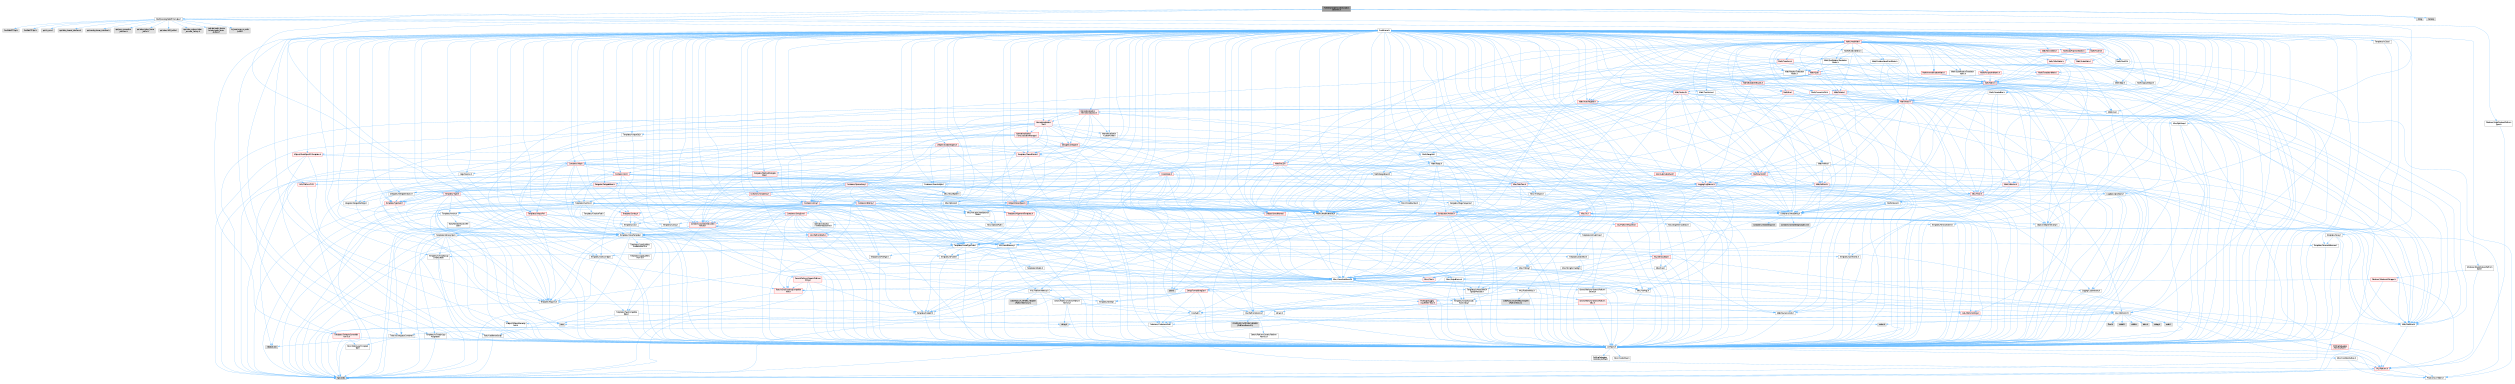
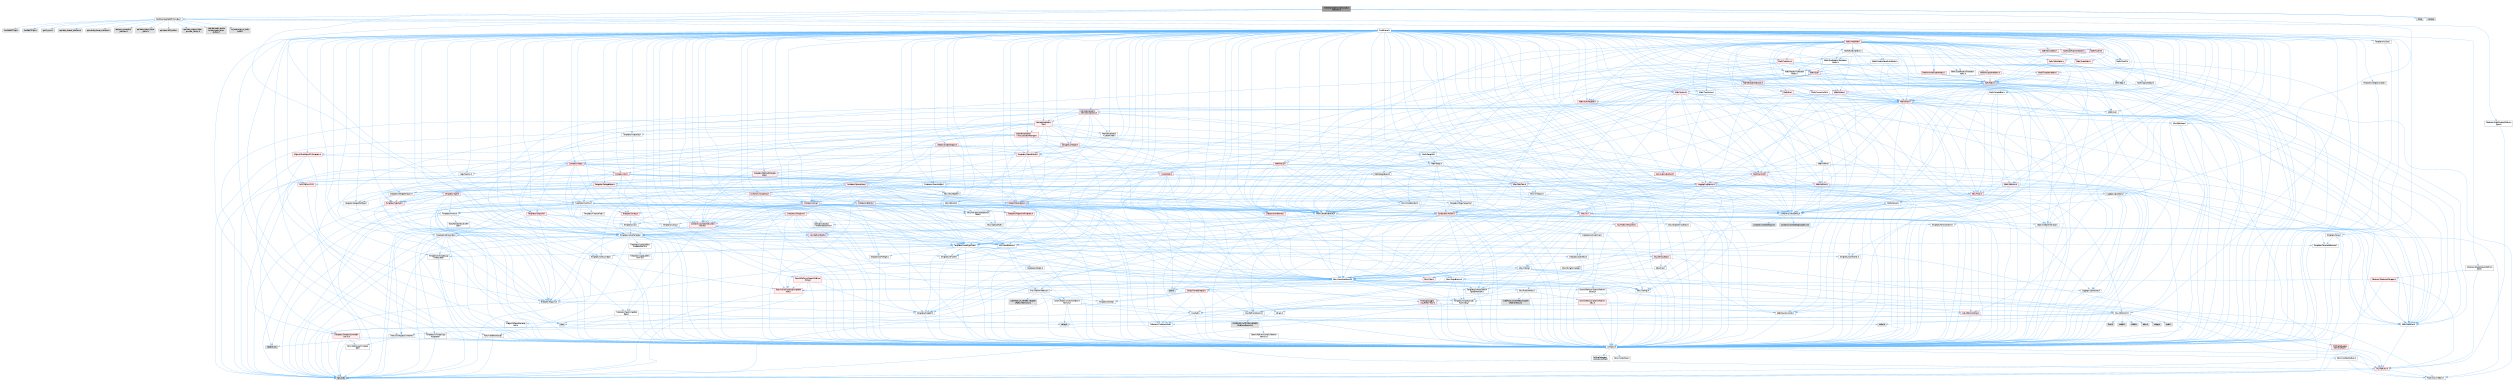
none -> (2374, 83)
